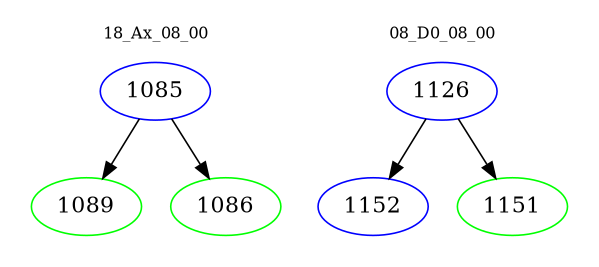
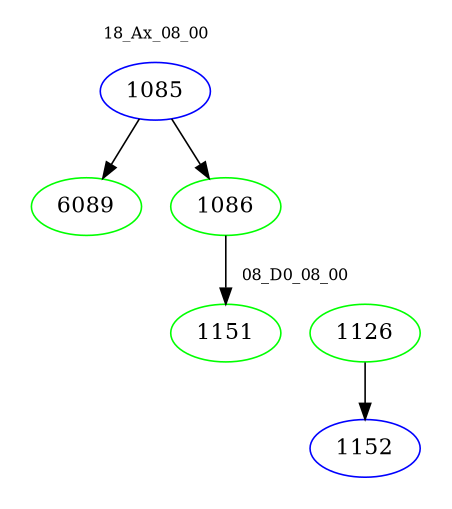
(442, 91) -> (365, 333)
(473, 142) -> (226, 271)
(86, 207) -> (86, 207)
